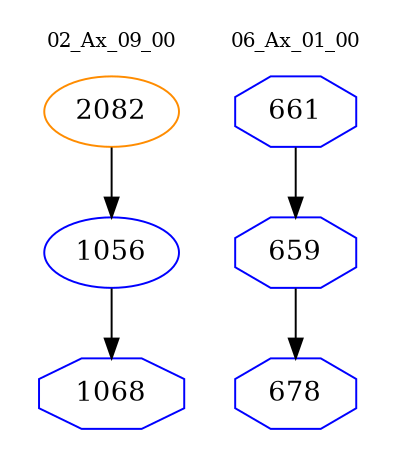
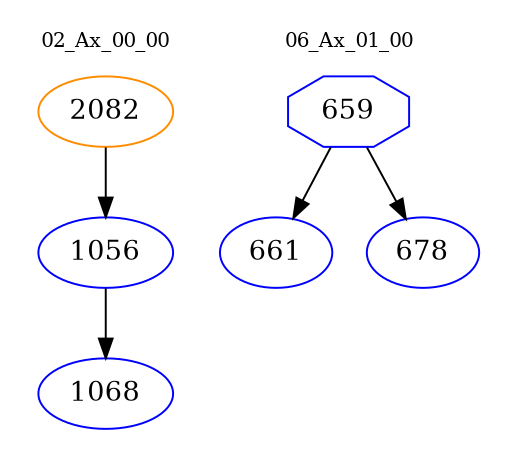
(112, 42) -> (106, 42)
(296, 112) -> (276, 253)
(296, 173) -> (317, 174)
(112, 394) -> (106, 394)
(296, 394) -> (423, 253)
